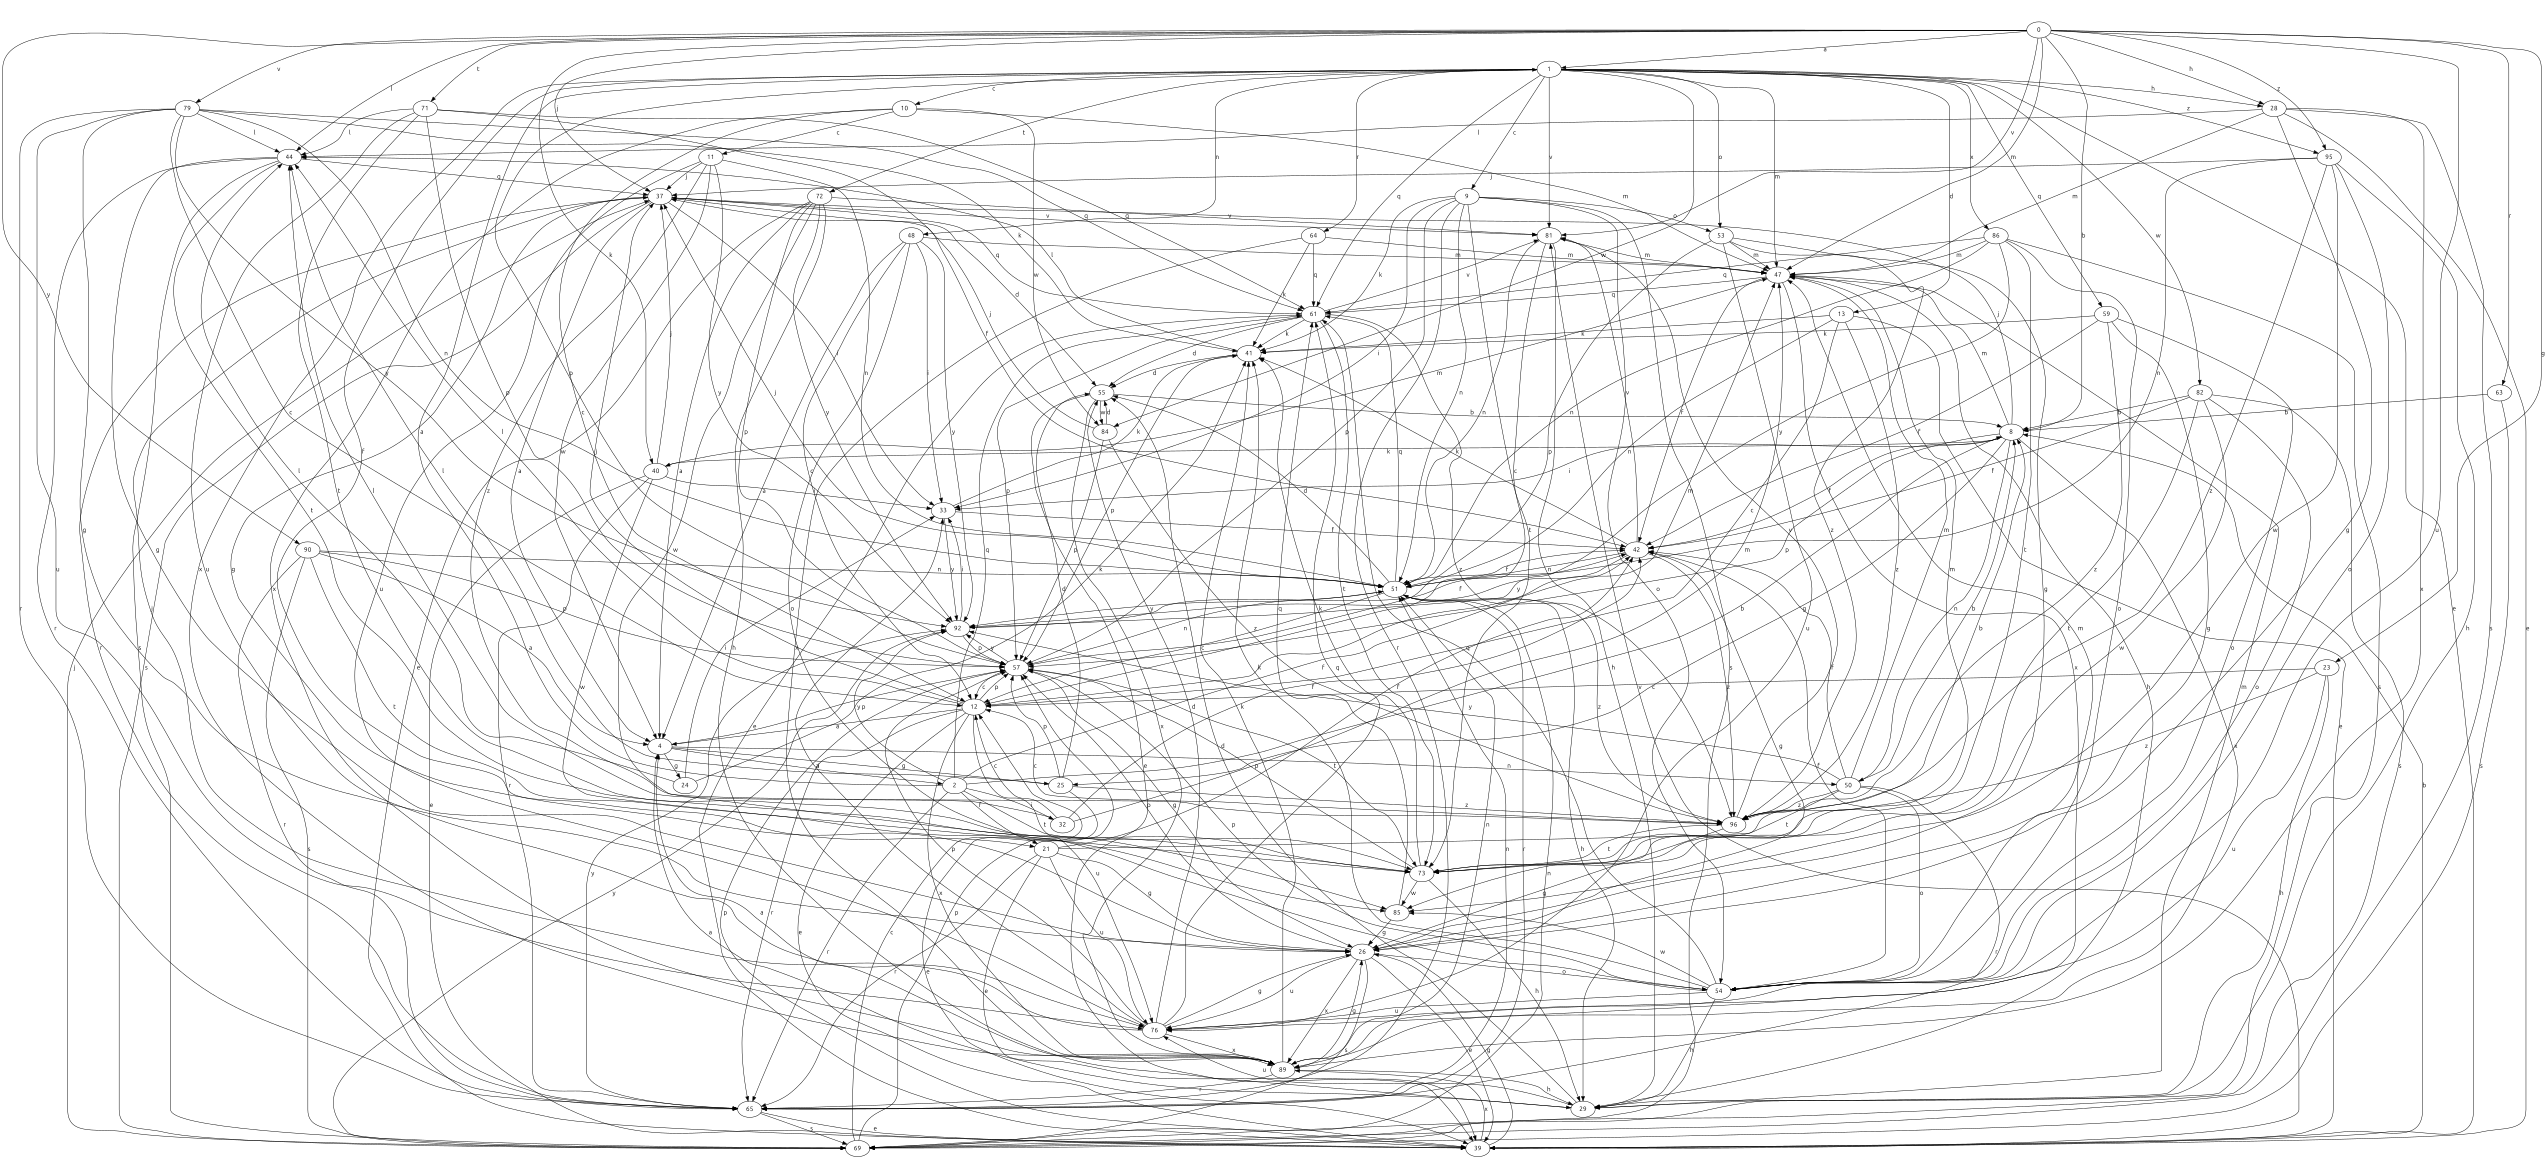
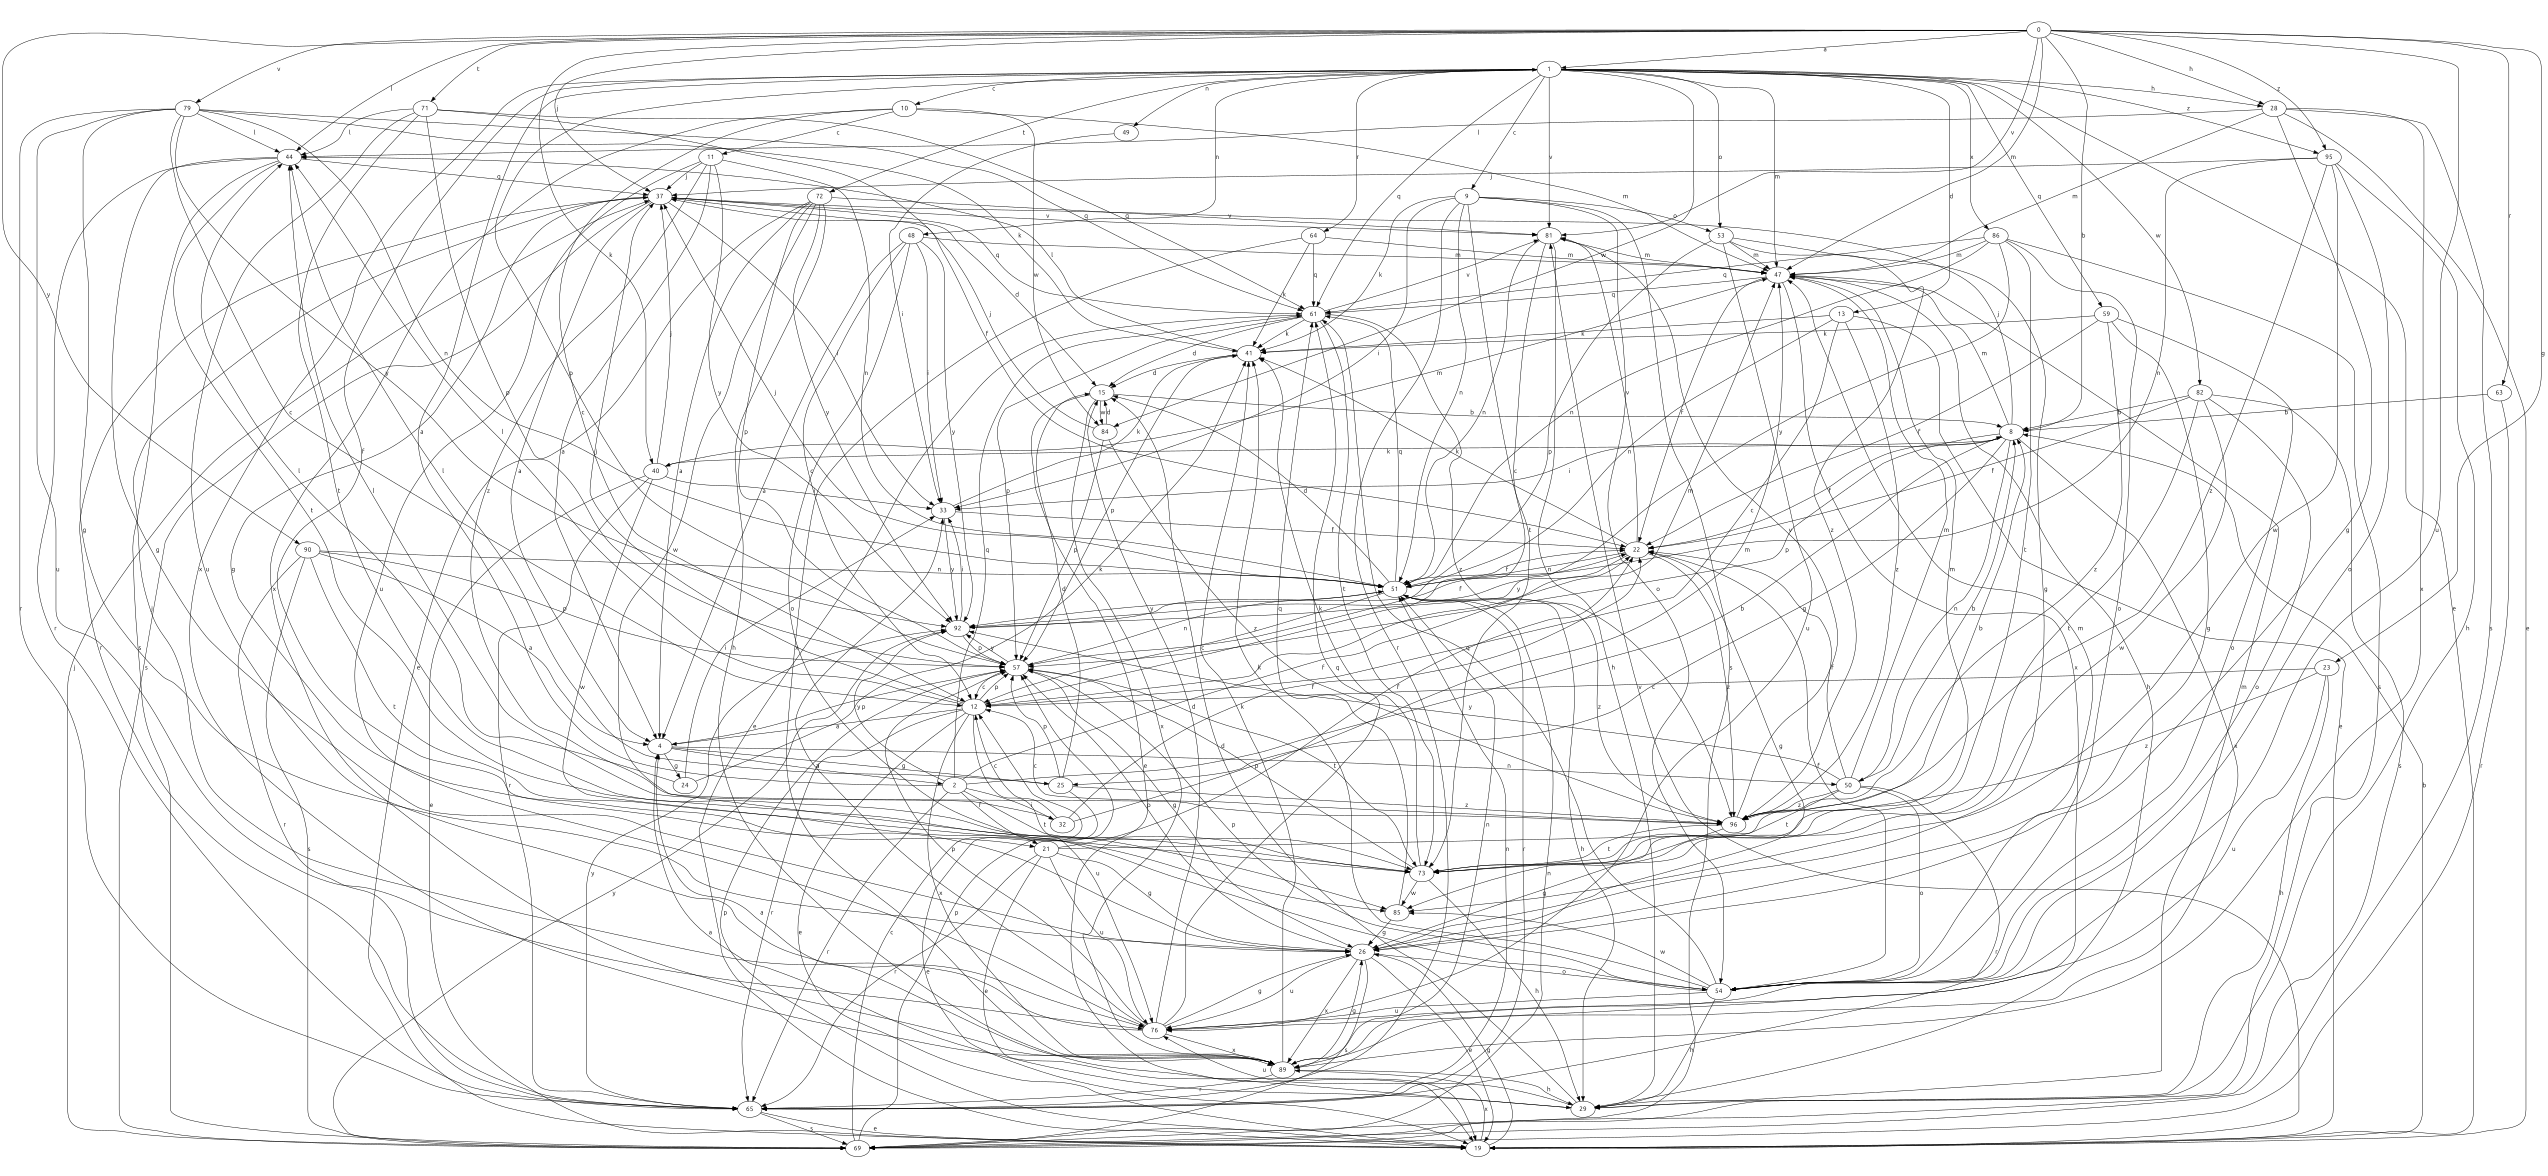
none -> (1126, 133)
(1102, 393) -> (1102, 393)
(563, 452) -> (563, 452)
(1298, 466) -> none
(1637, 550) -> (1637, 550)
(2482, 766) -> (2482, 766)
(1478, 1149) -> (1478, 1149)
